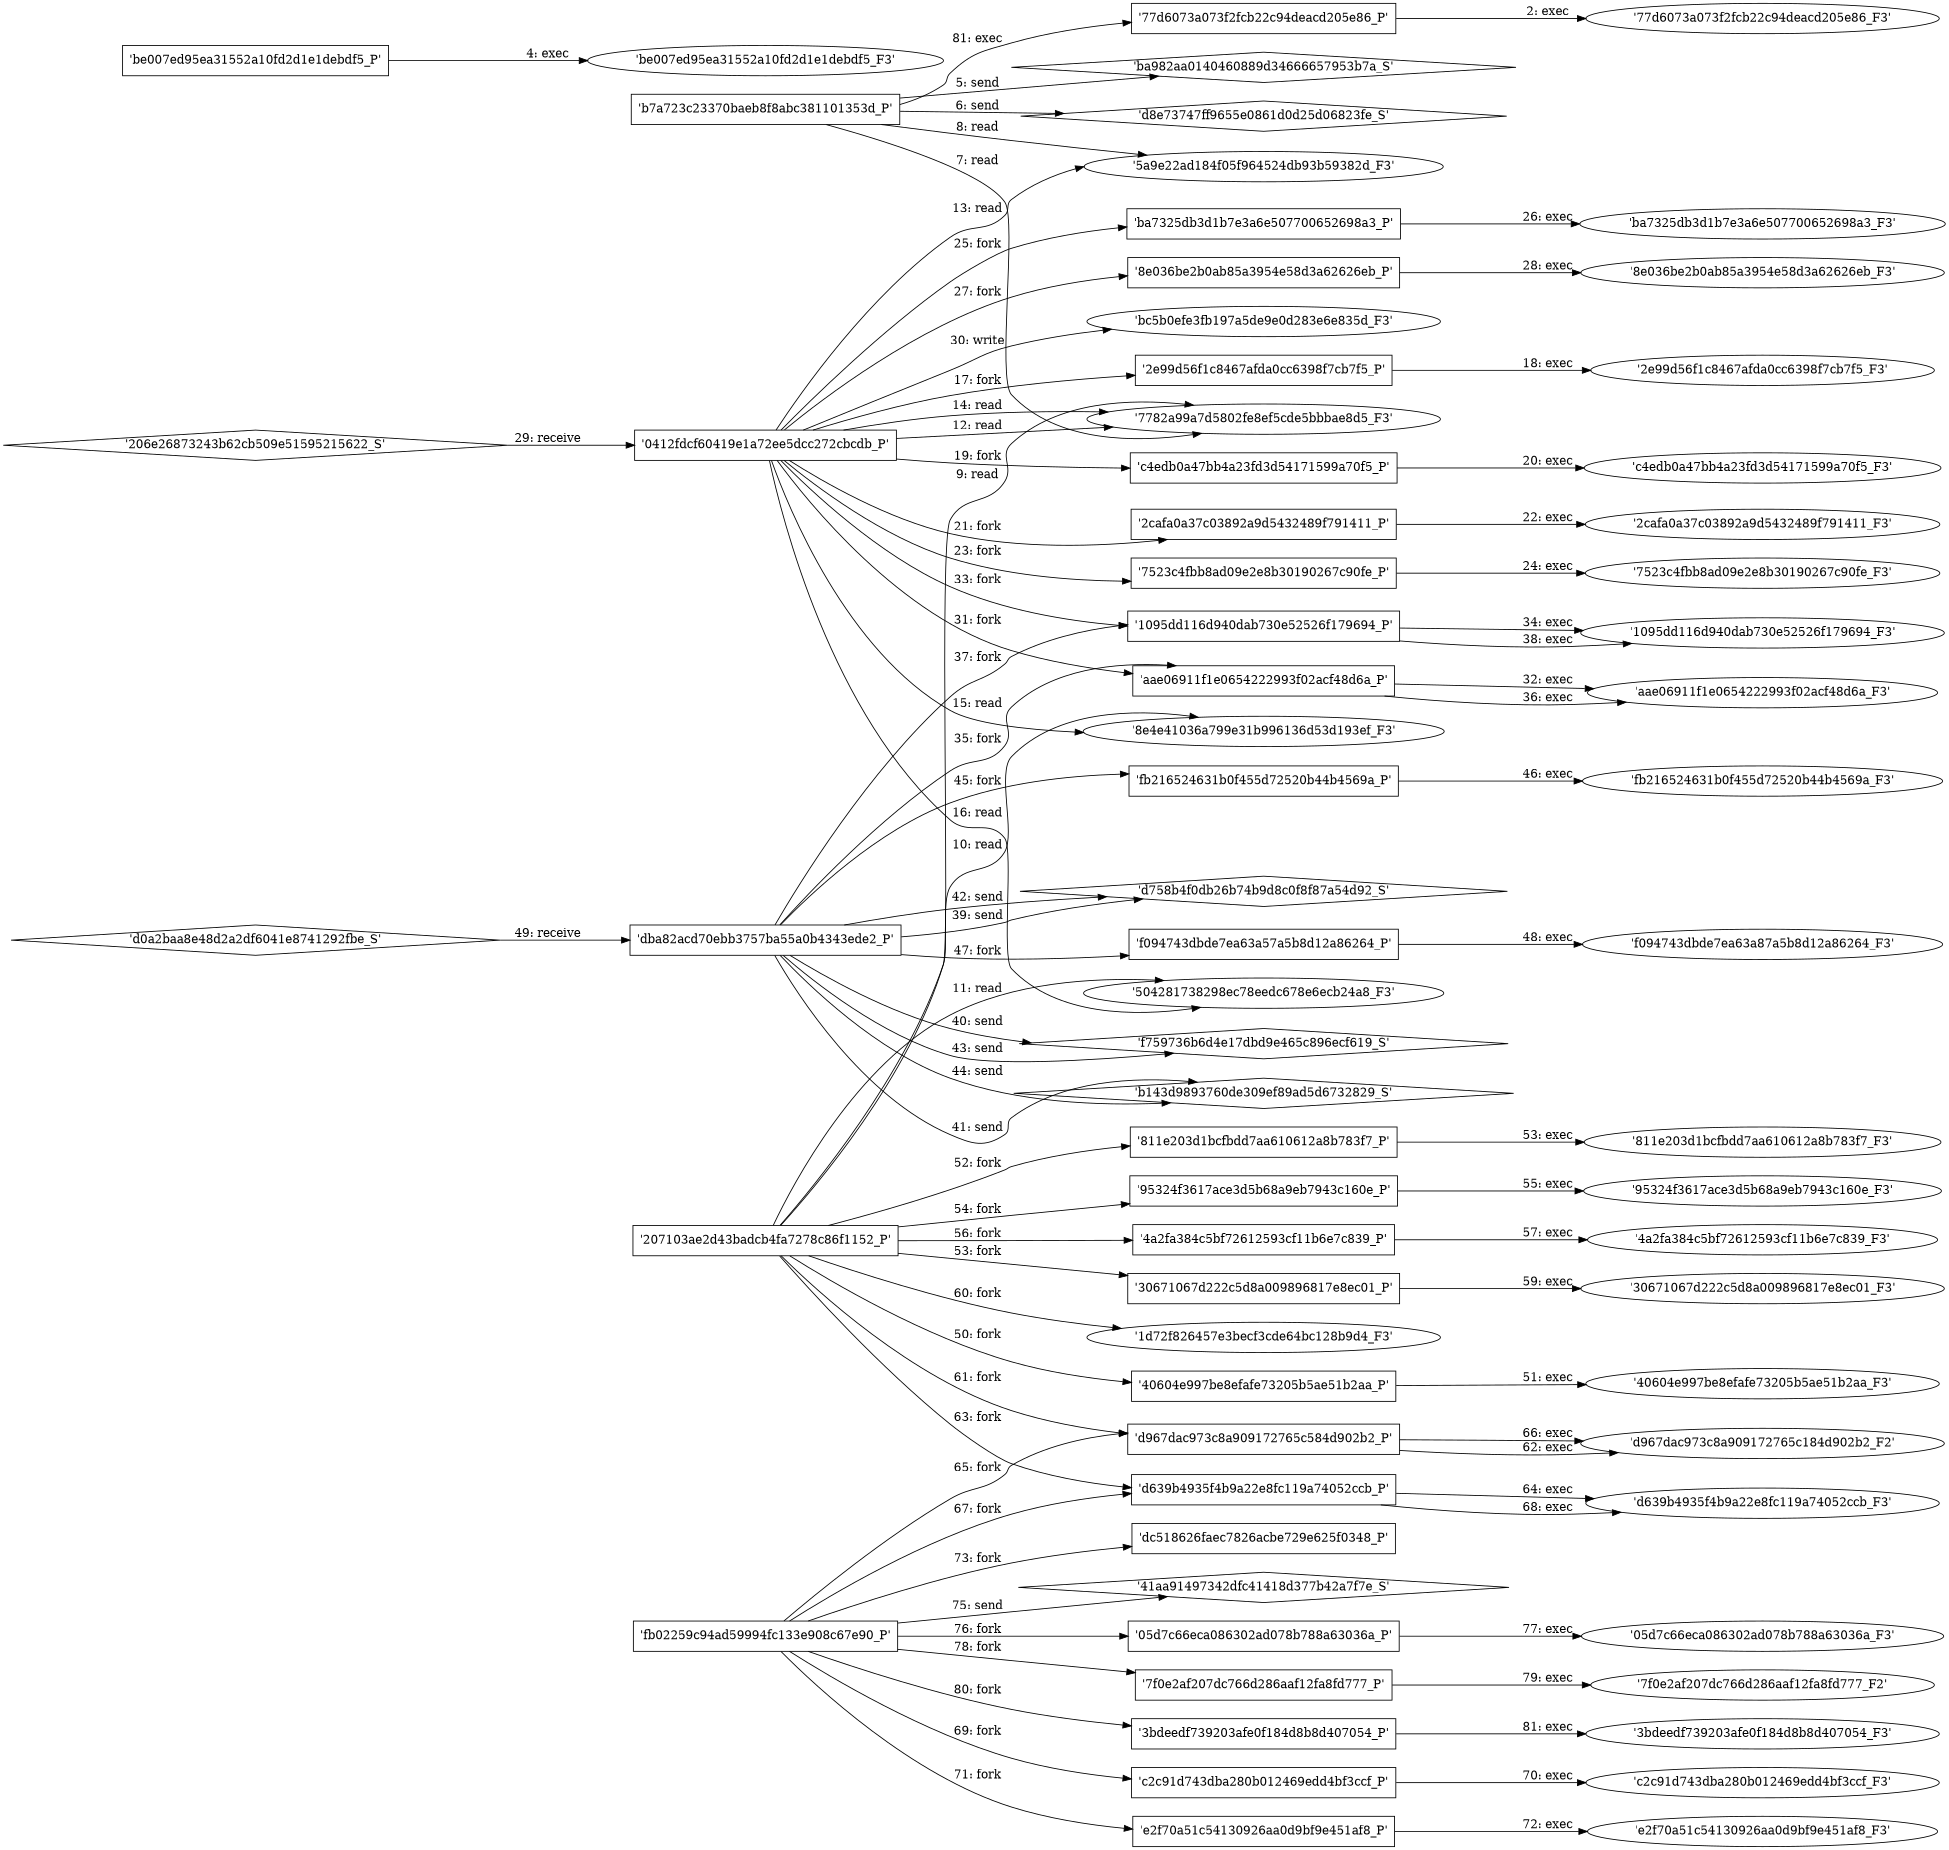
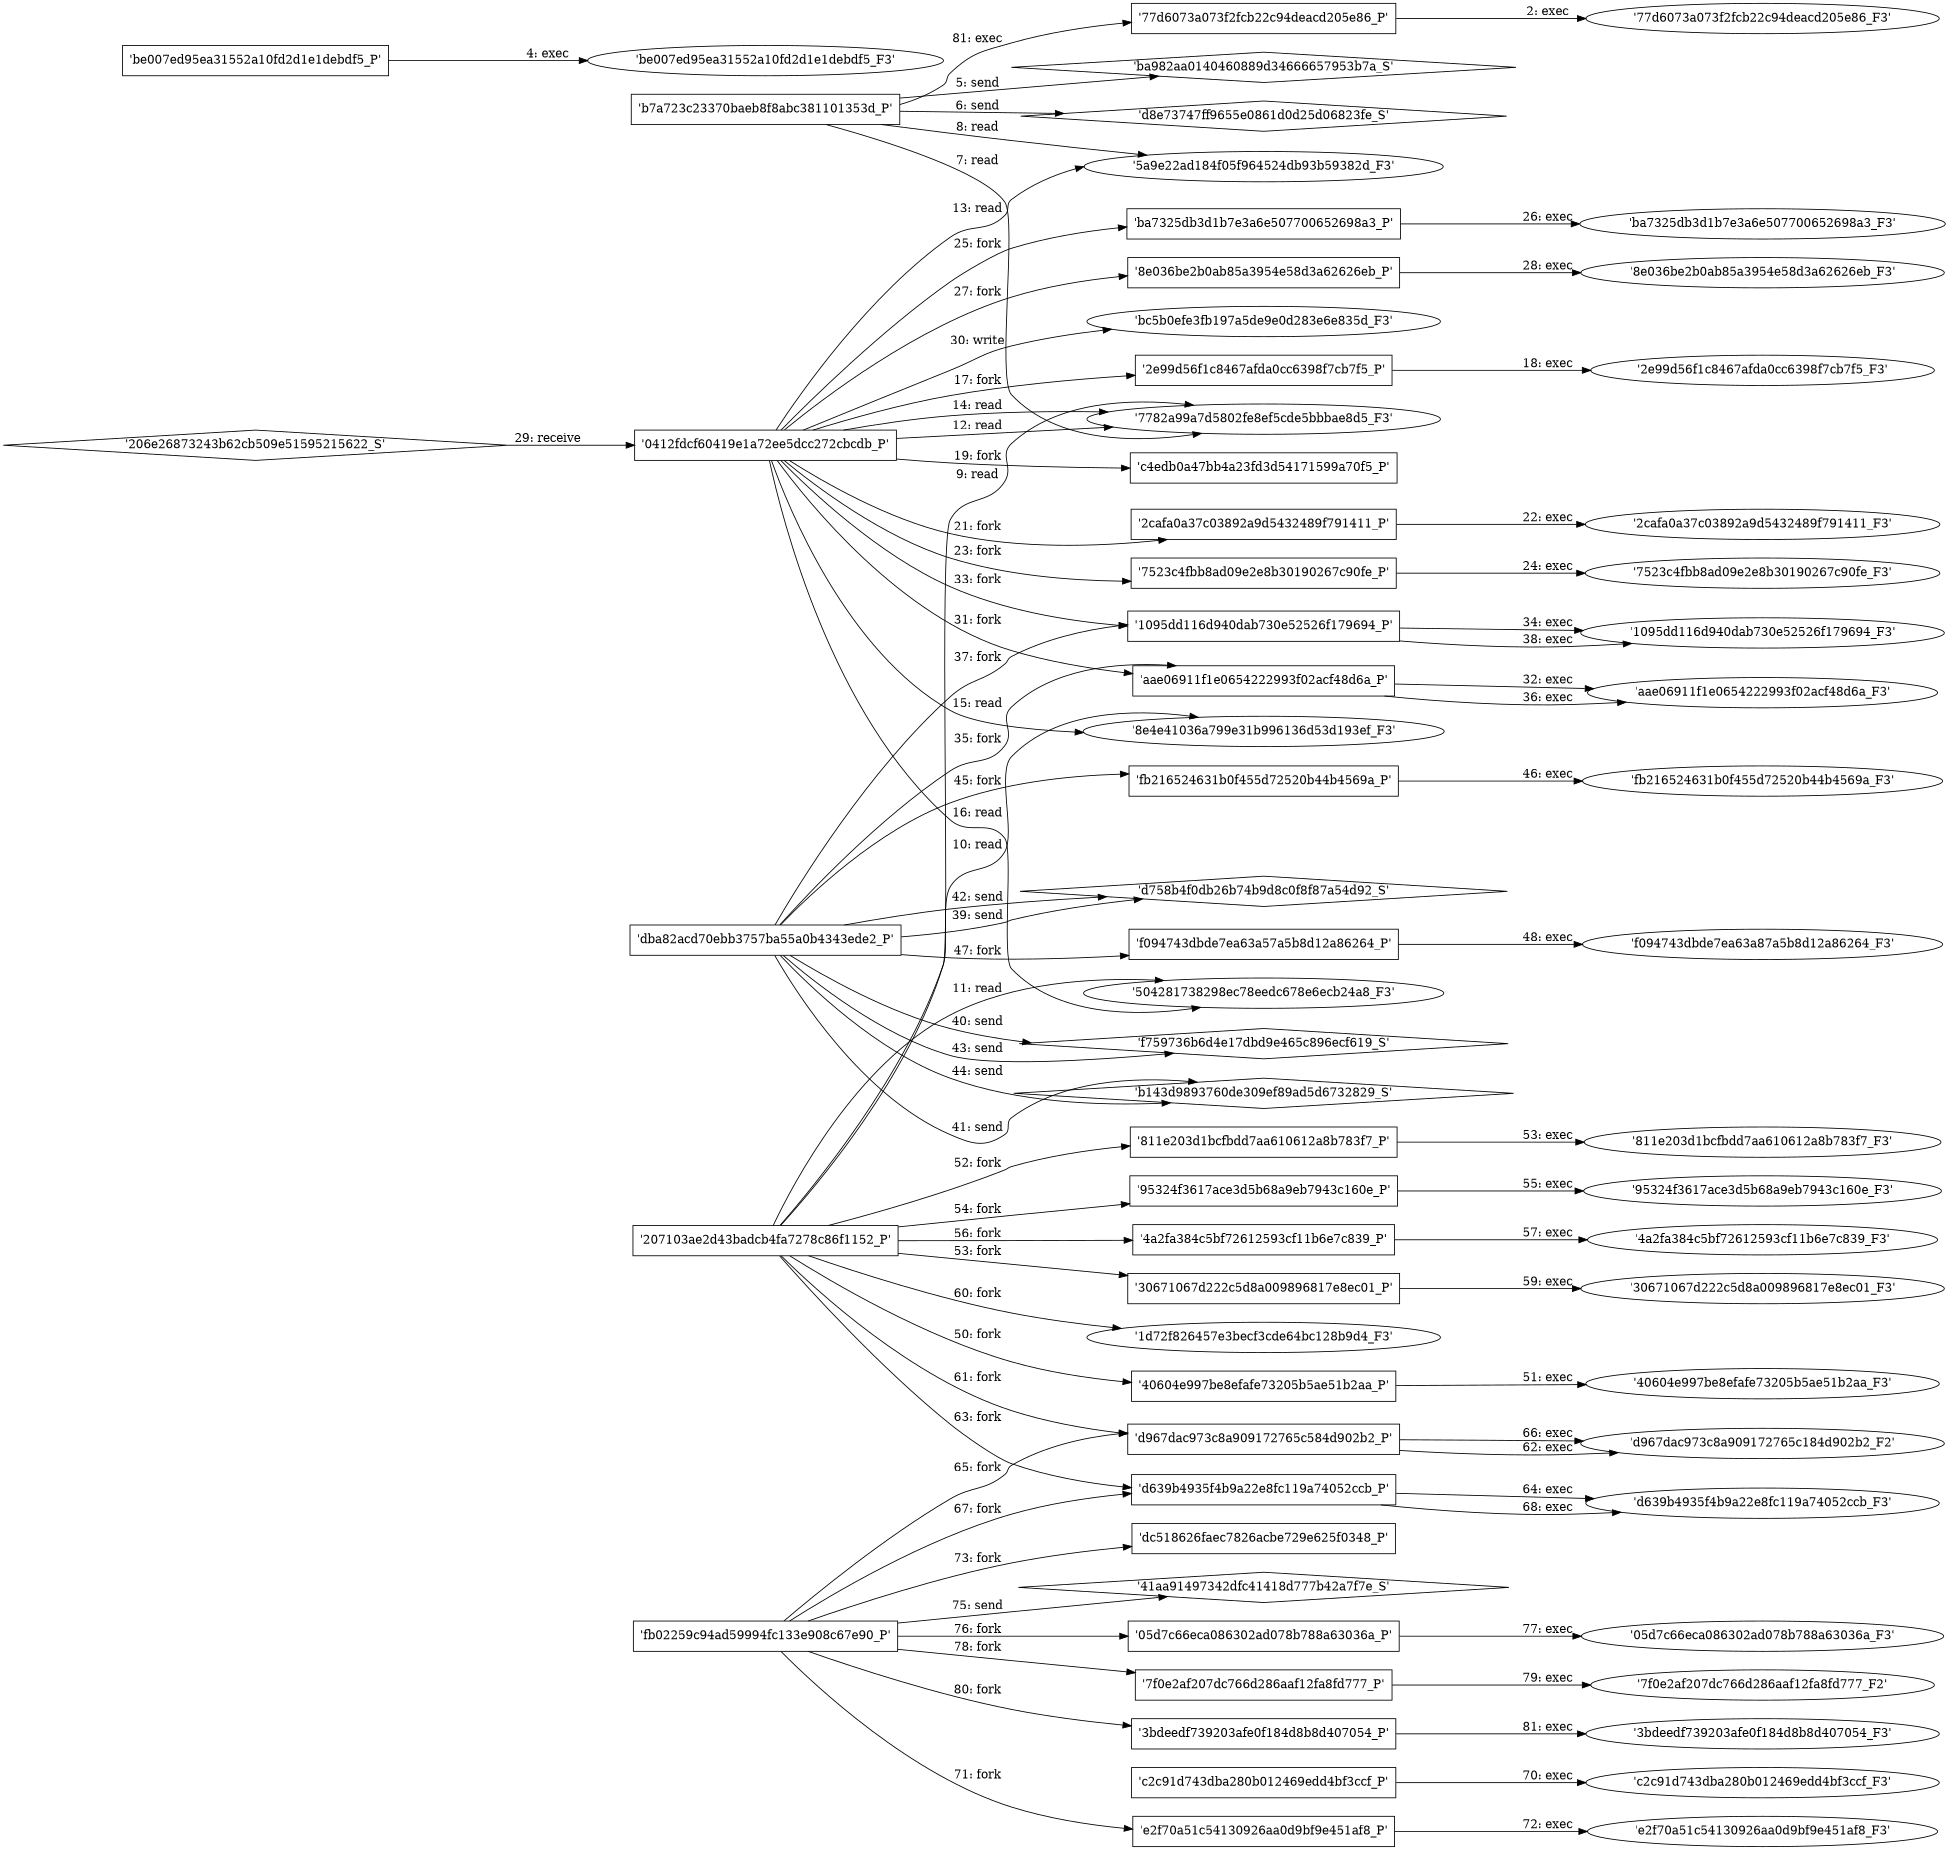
(1763, 468) -> none
(256, 940) -> none
(1264, 1587) -> (1264, 1587)
(948, 1736) -> none
